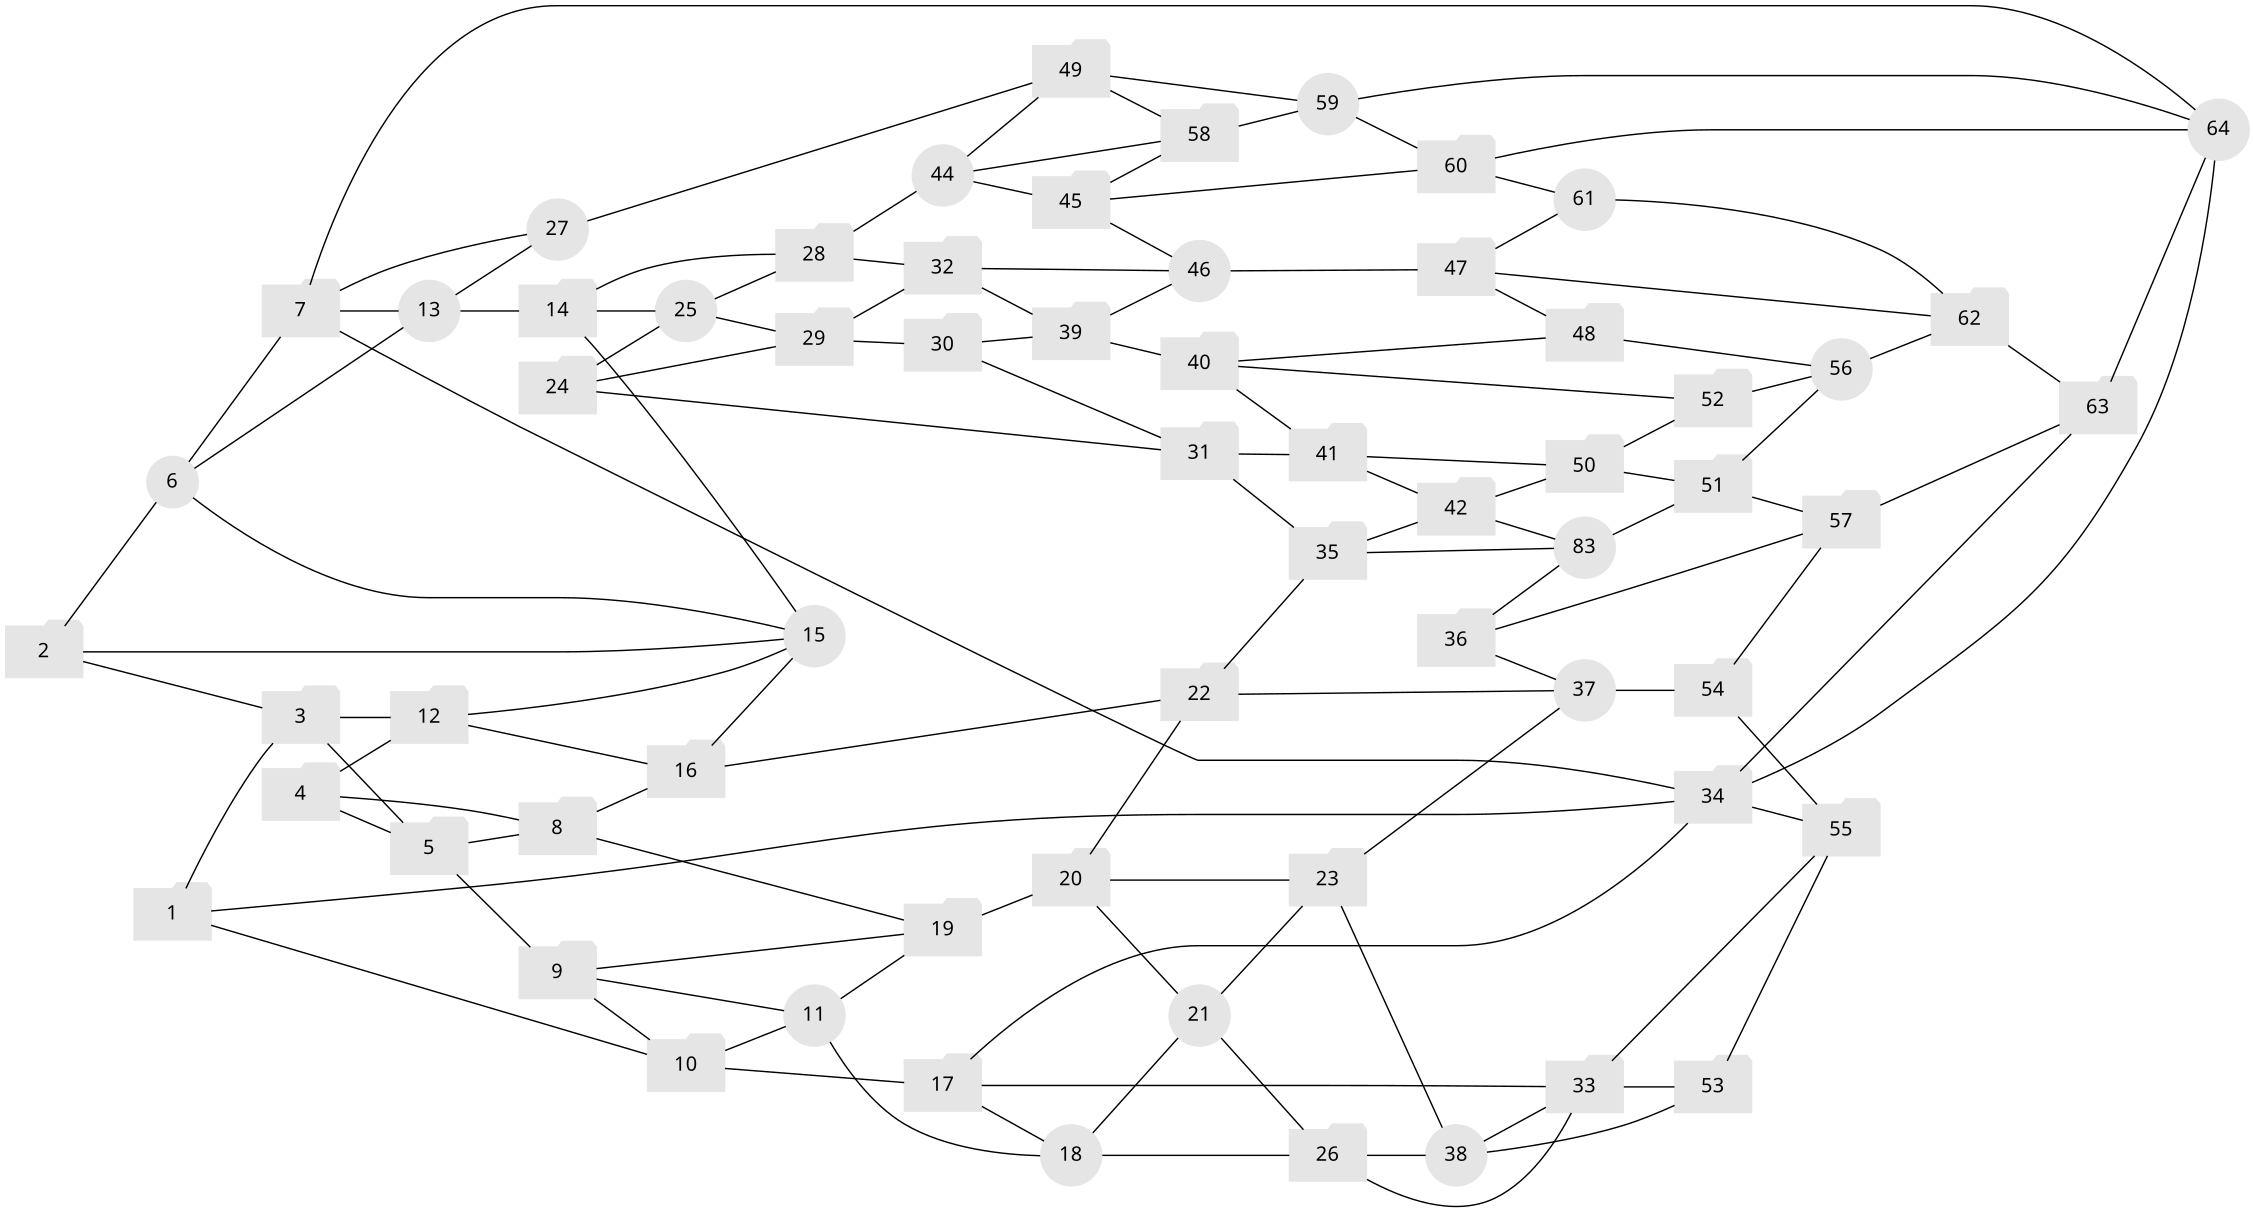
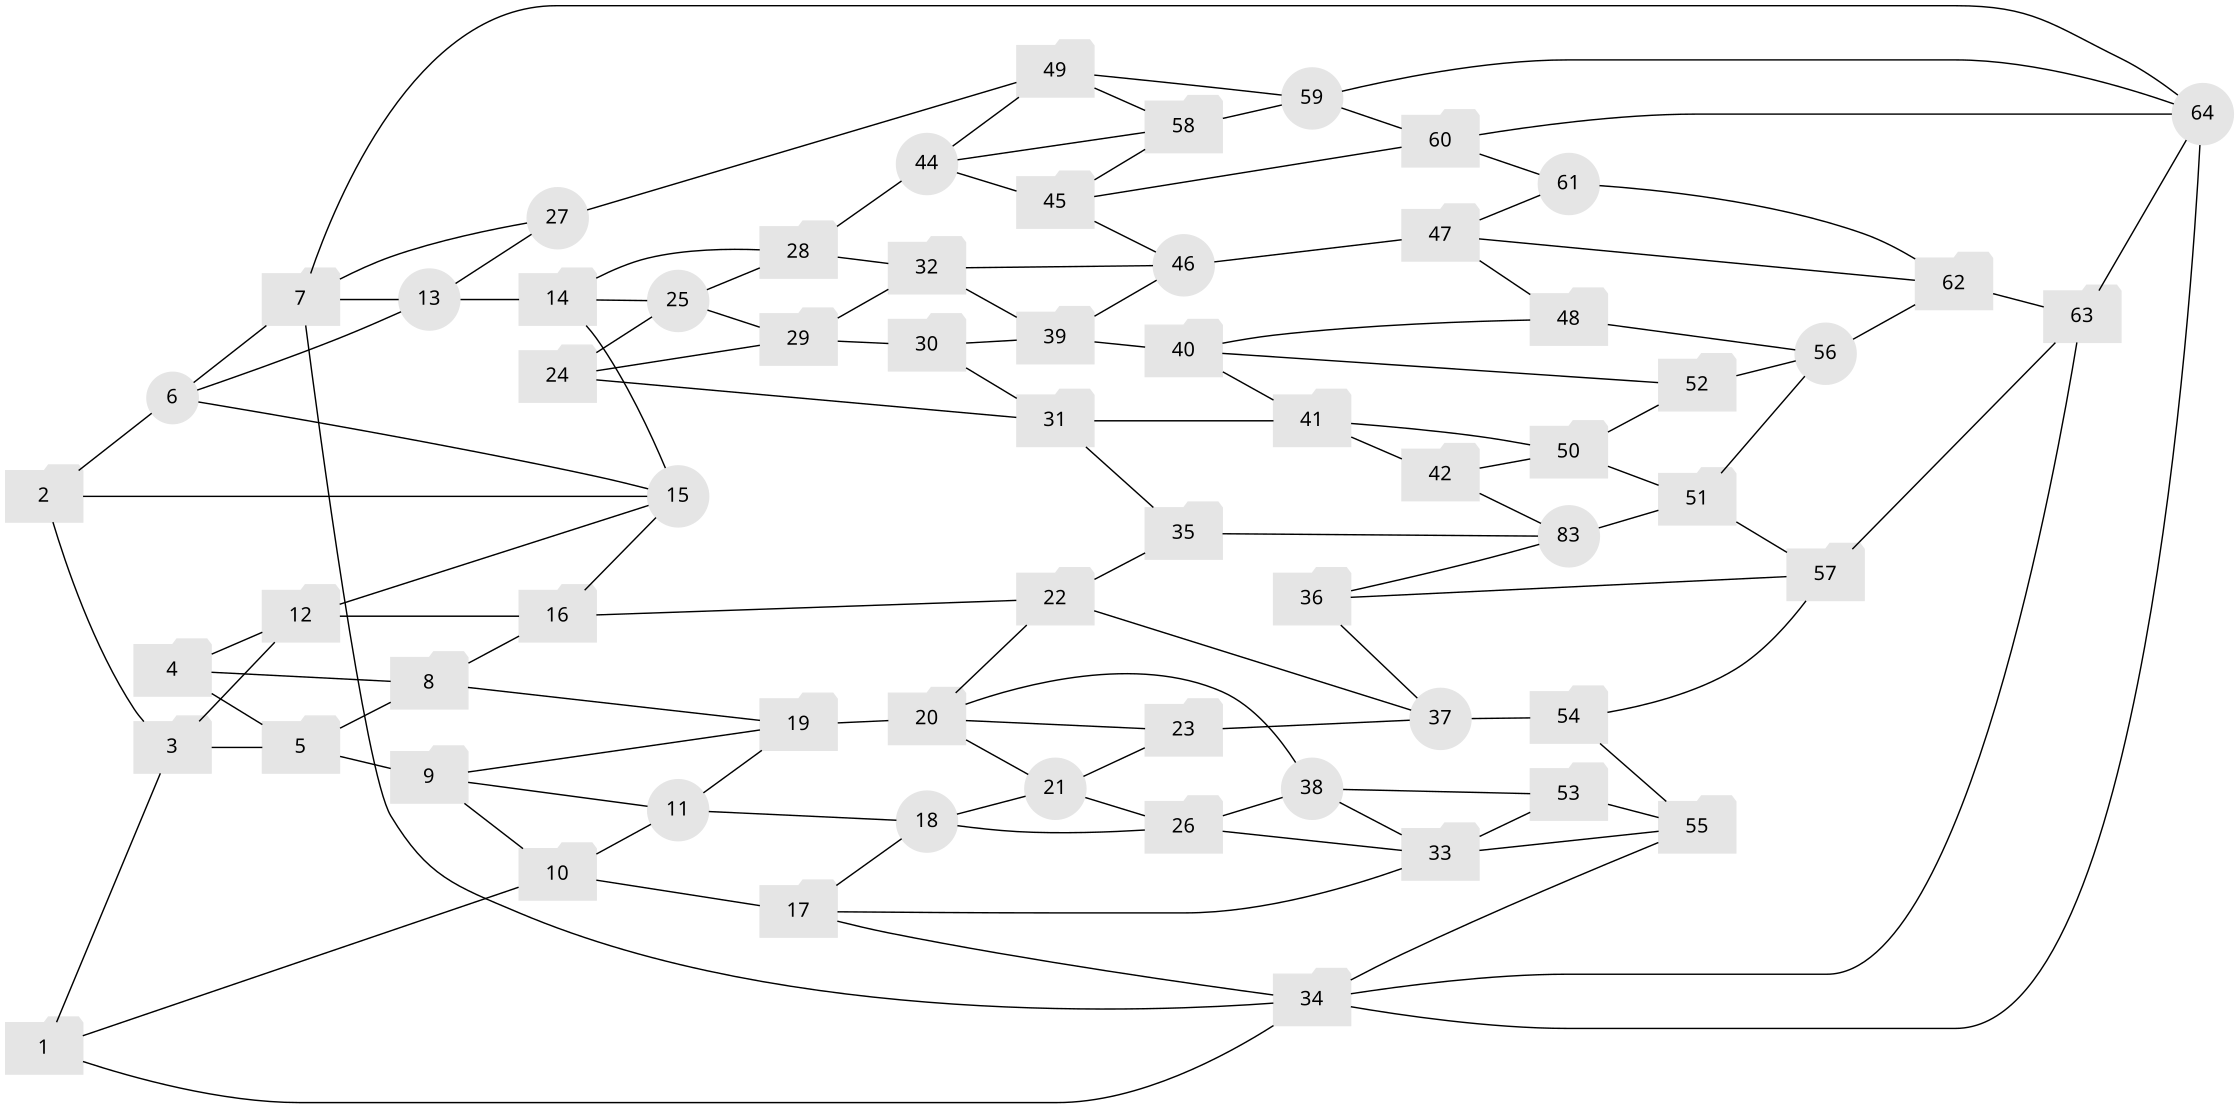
(1392, 531) -> none
(1392, 1017) -> (1145, 675)
